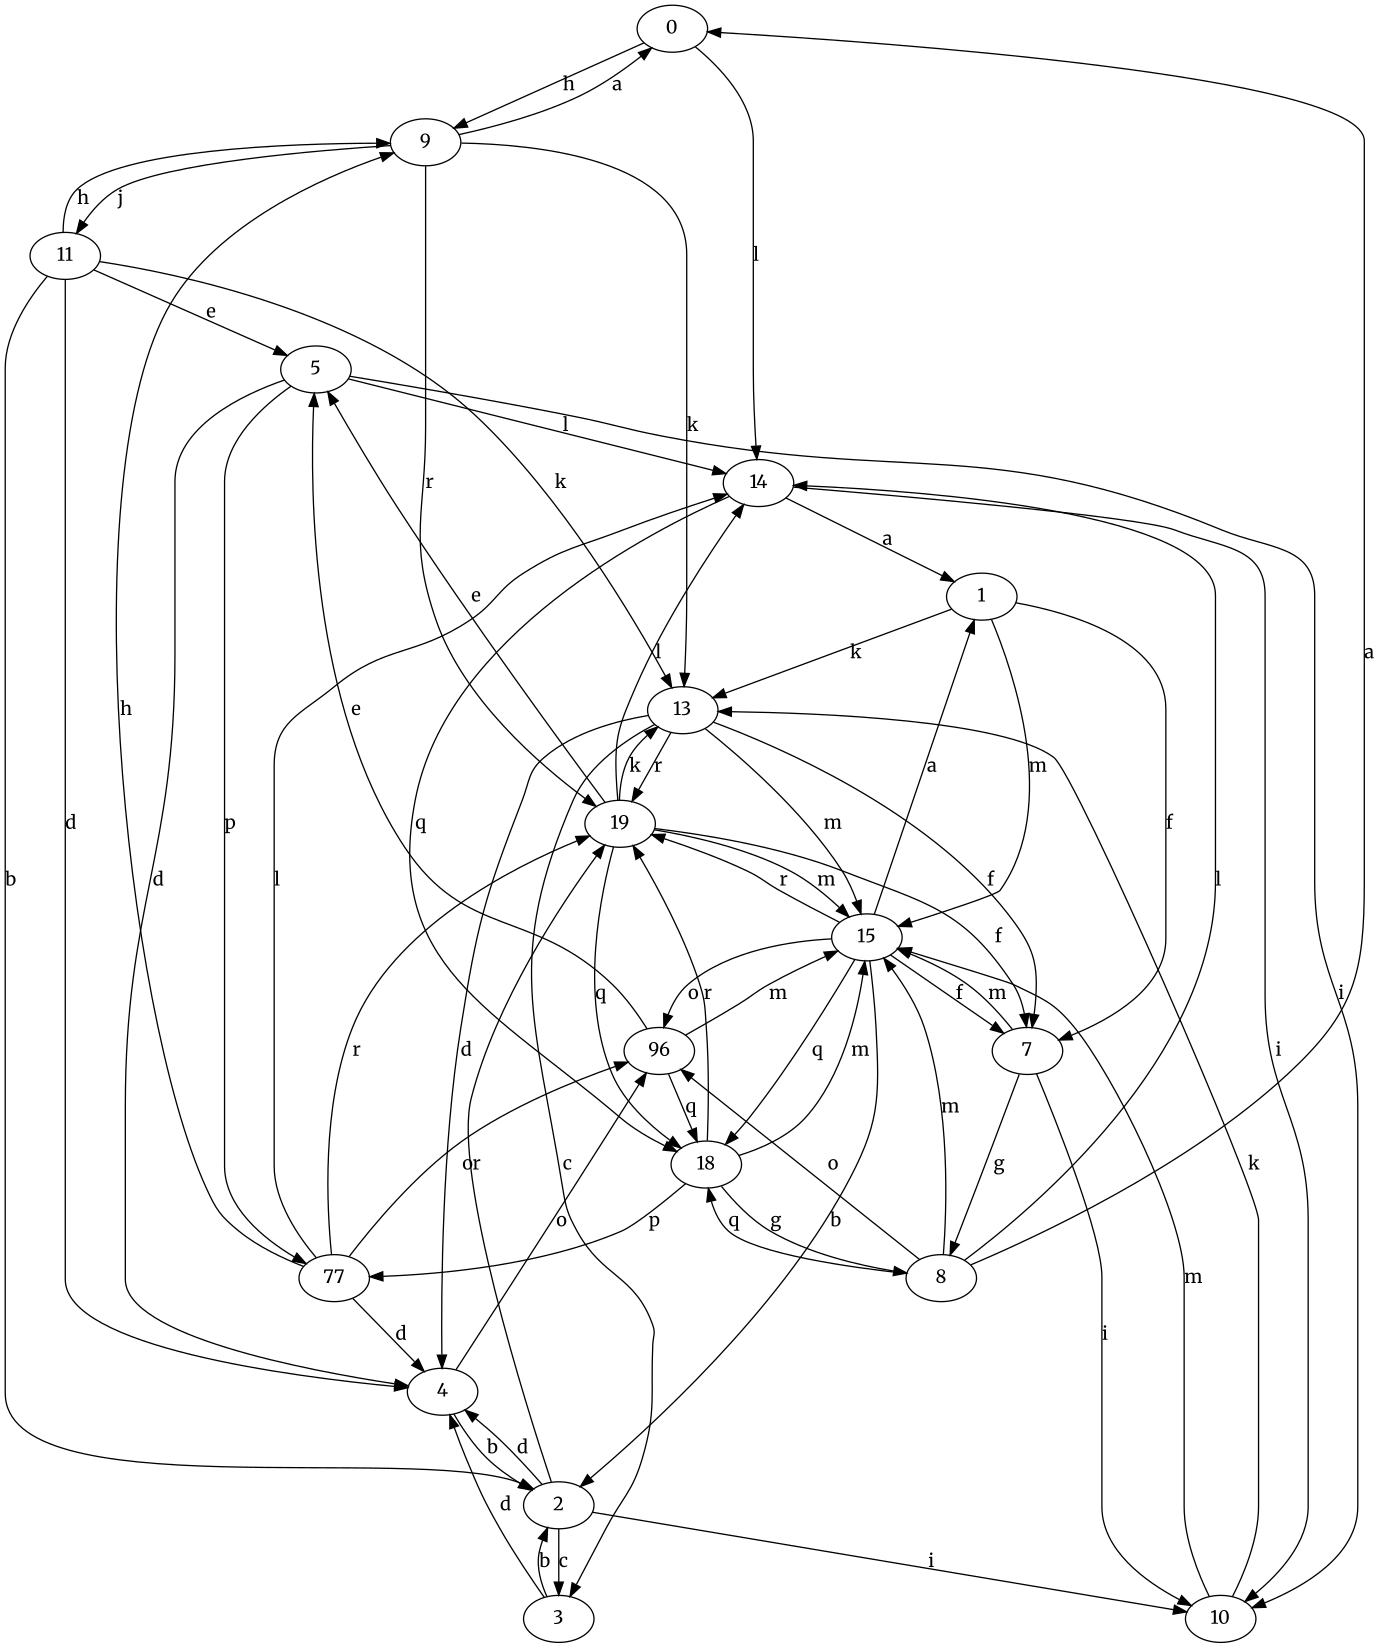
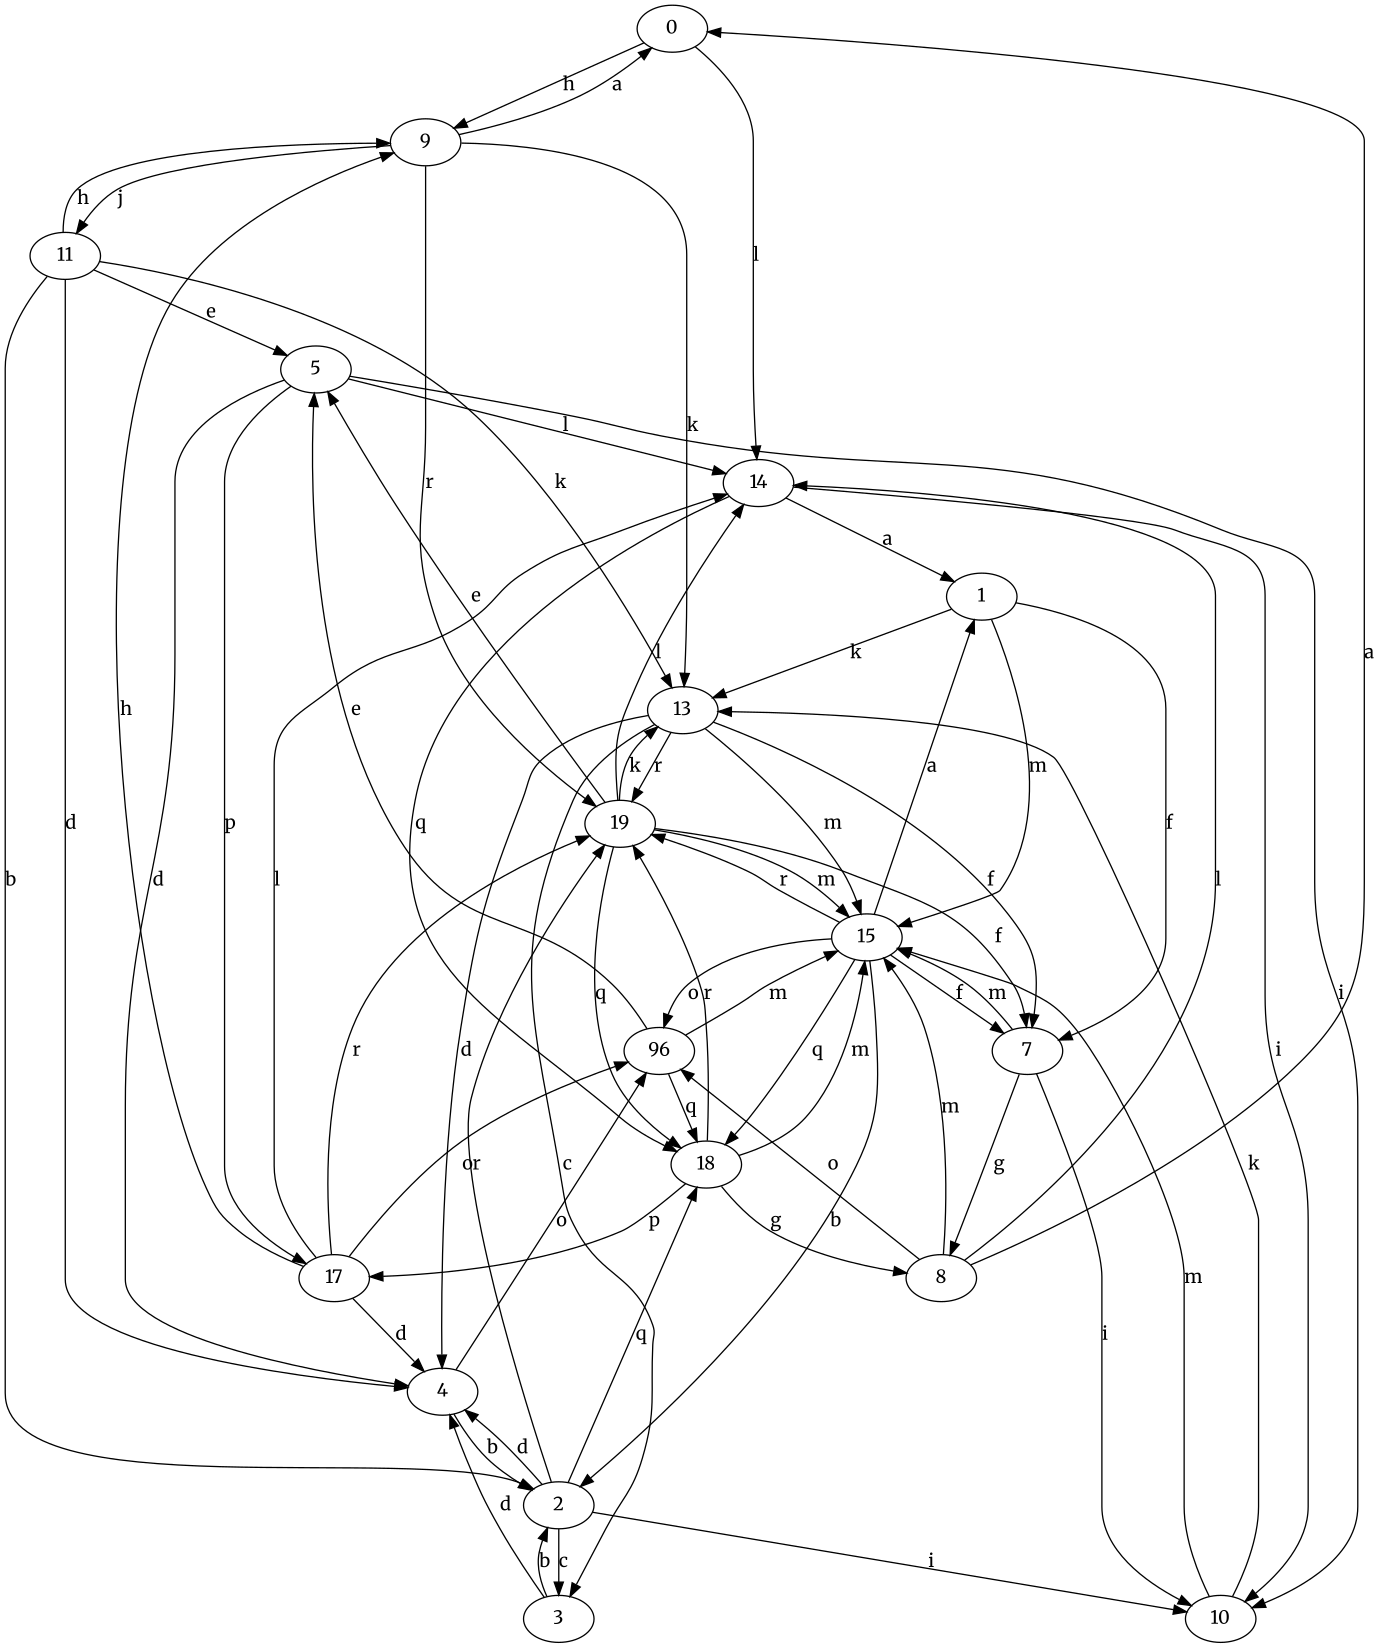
(809, 1259) -> (630, 1341)
(334, 1278) -> (334, 1278)
